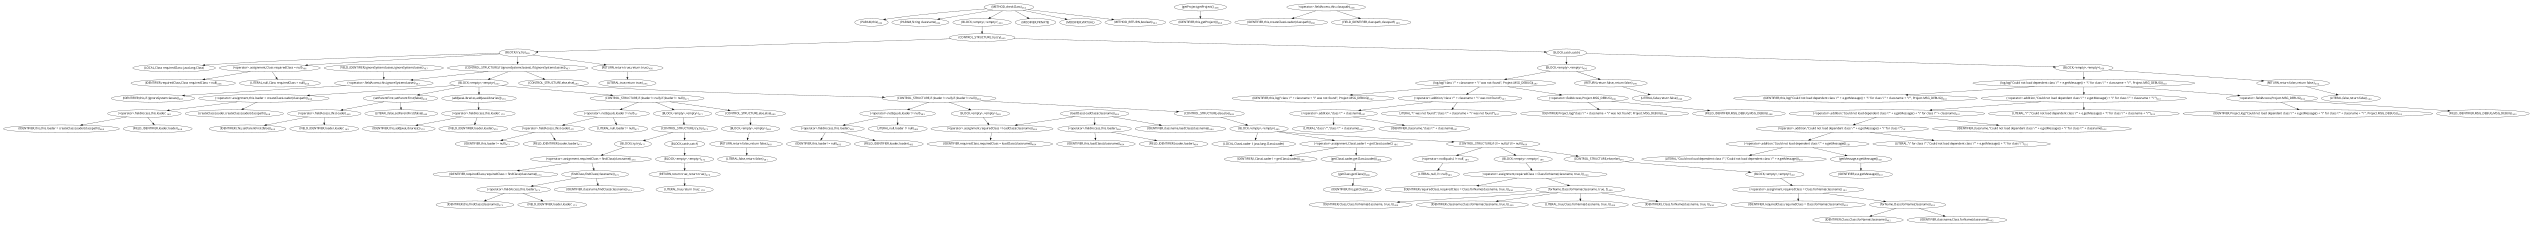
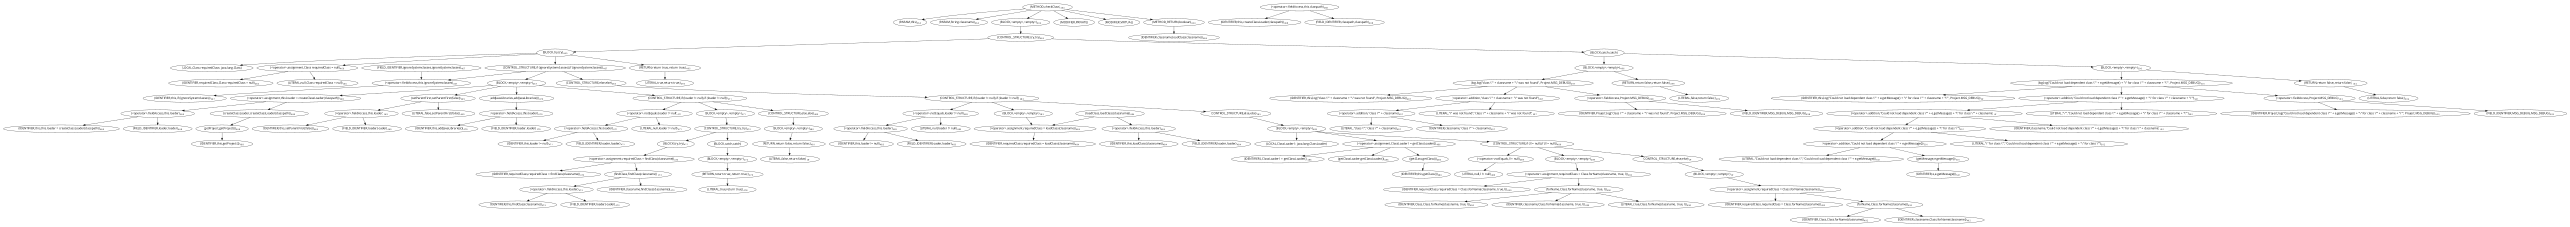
none -> (241, 121)
(1136, 121) -> (1174, 29)
(1355, 166) -> (1411, 151)
(1680, 205) -> none
